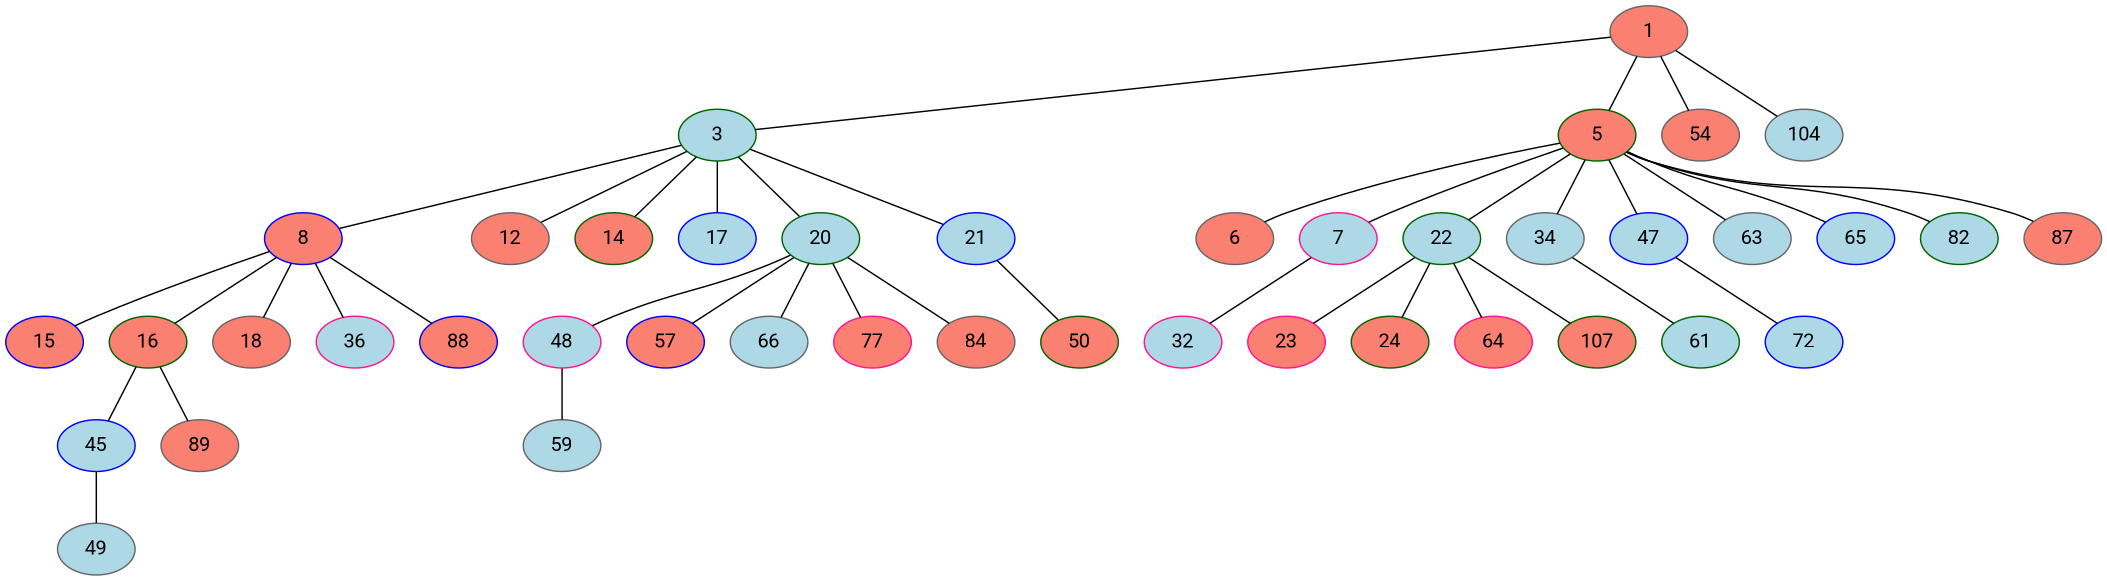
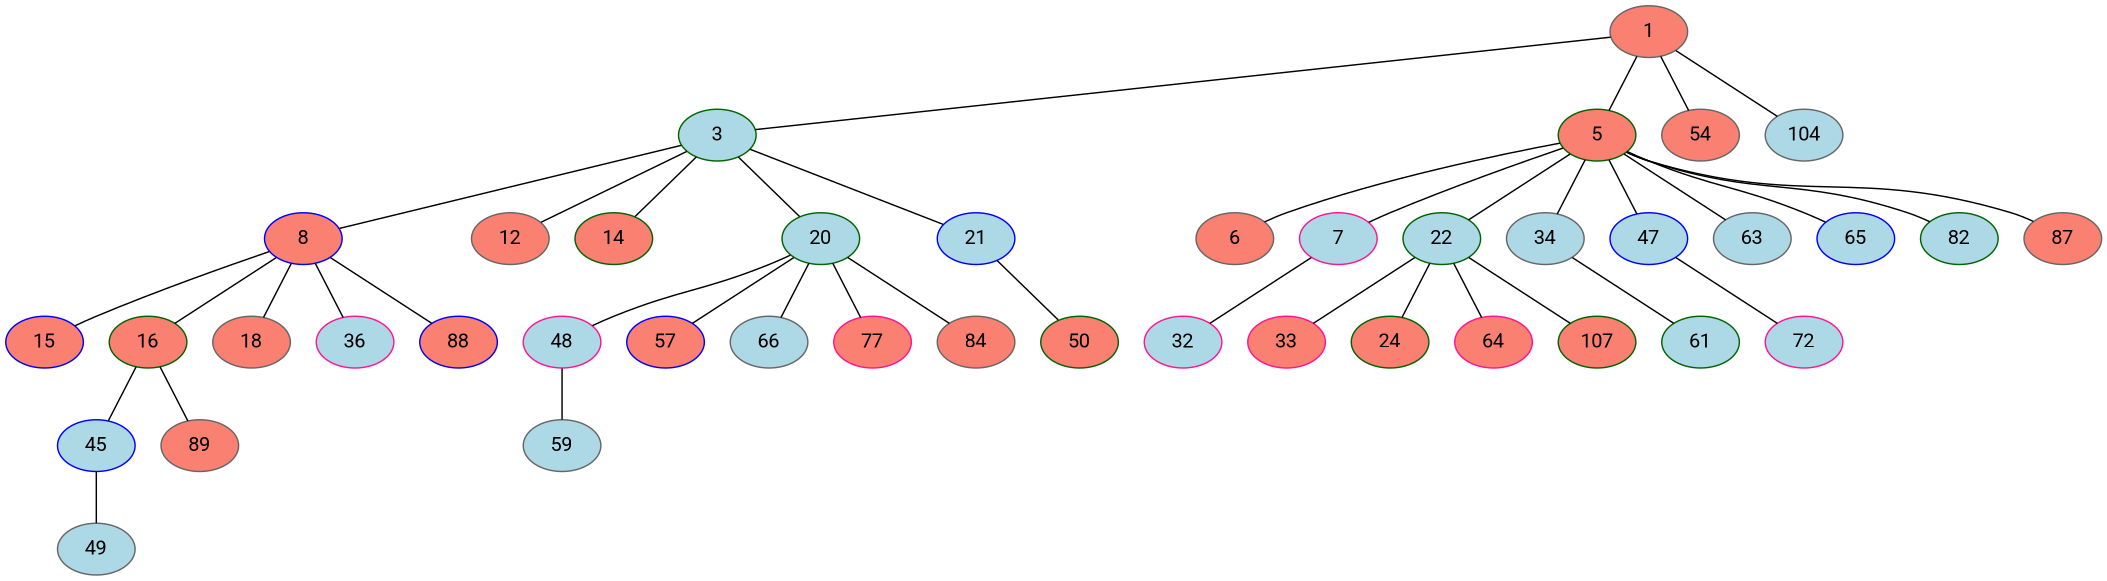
(717, 239) -> none
(1287, 342) -> (1287, 342)
(1804, 342) -> (1804, 342)
